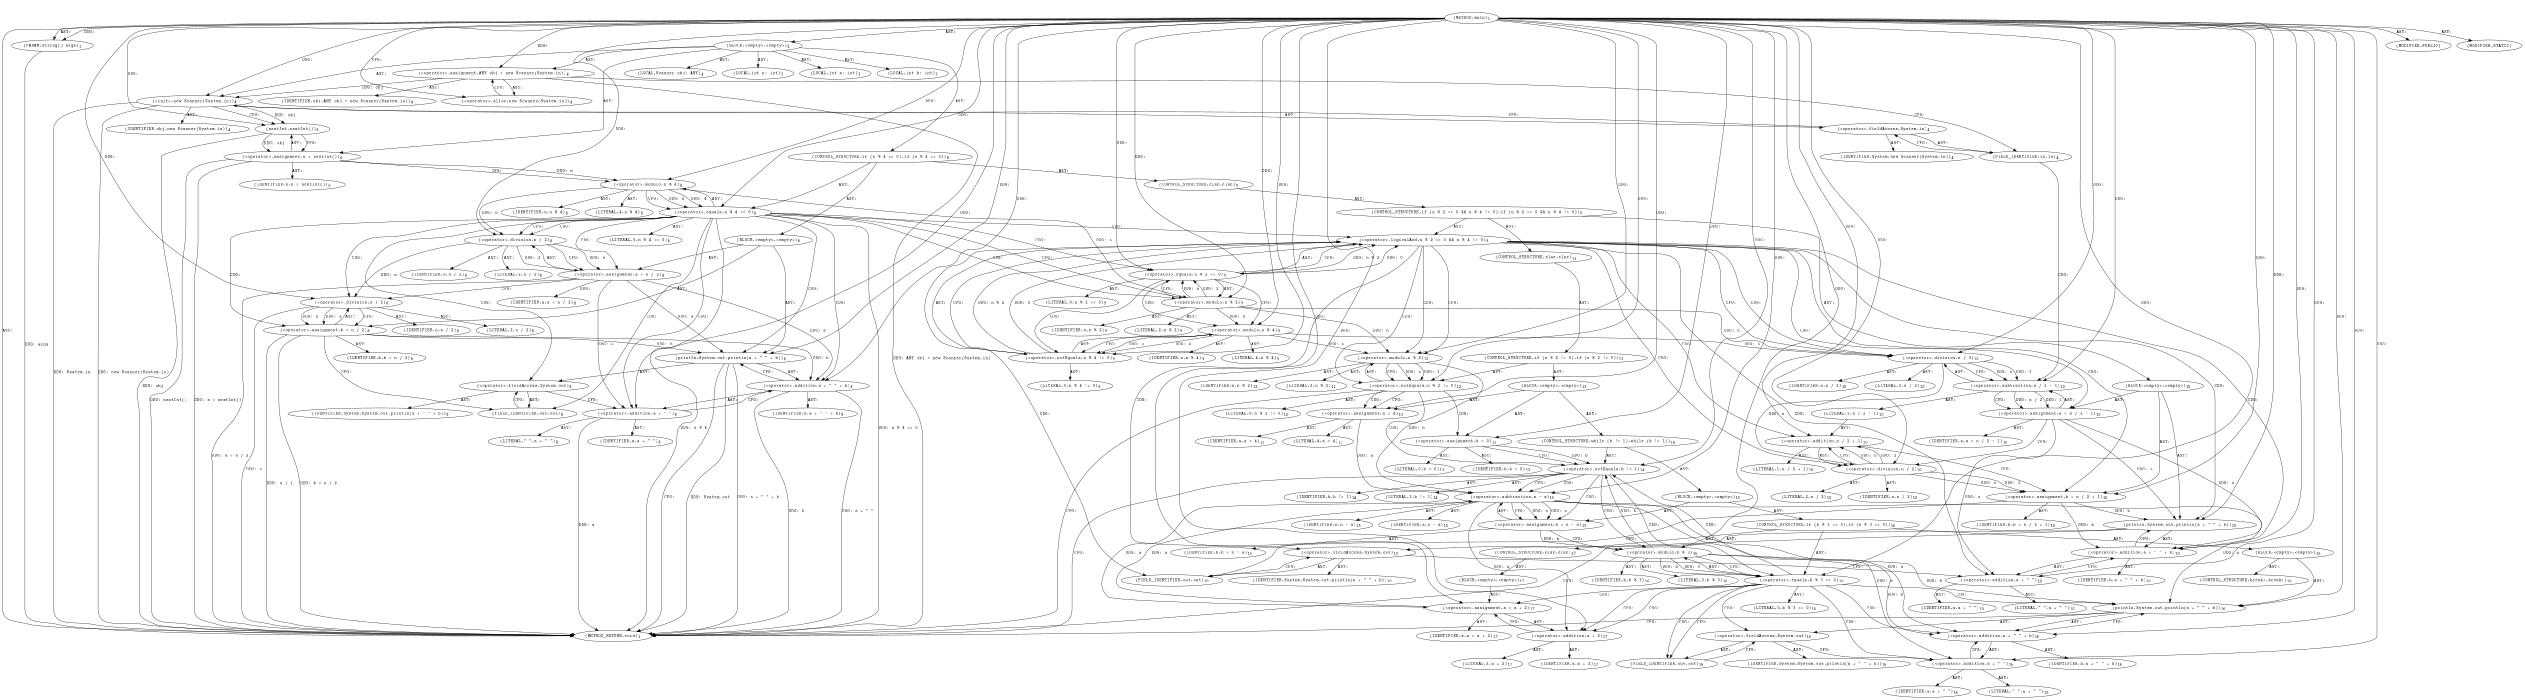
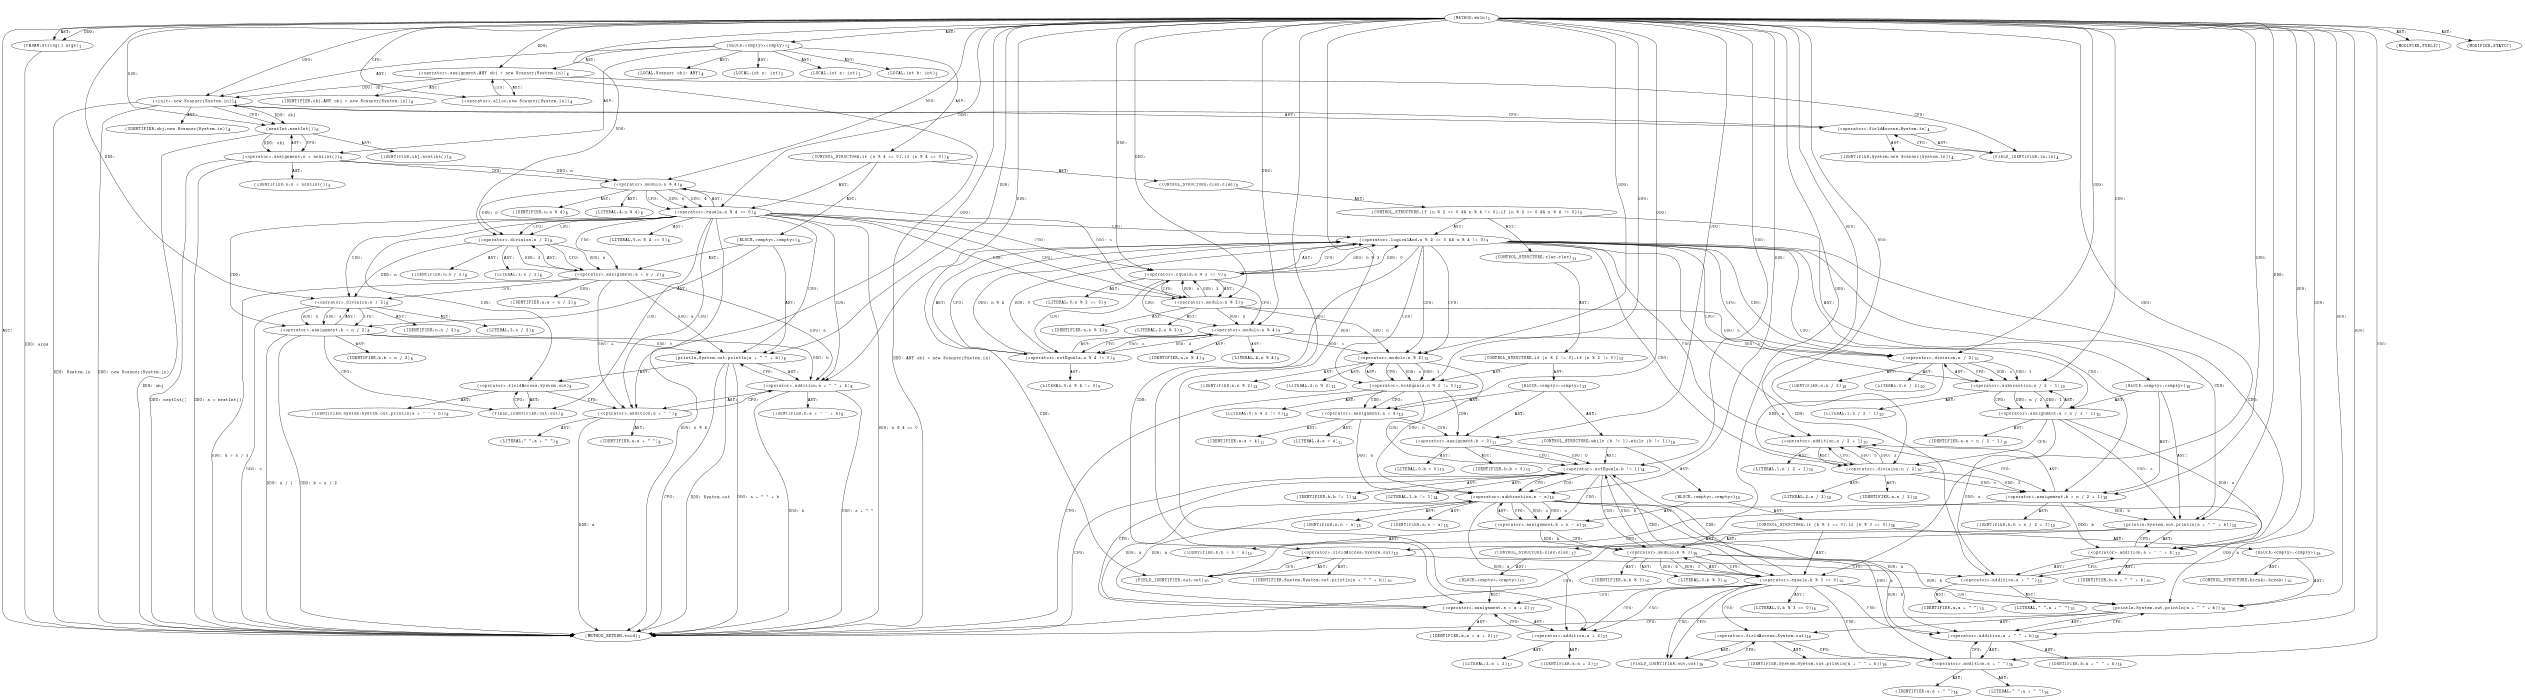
none -> (416, 157)
(1277, 199) -> none
(2058, 271) -> (1713, 332)
none -> (1422, 424)
(1840, 426) -> (1976, 449)
none -> (1146, 520)
